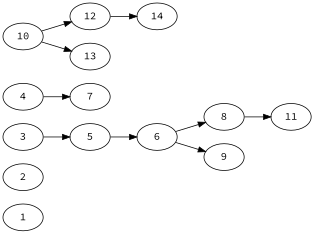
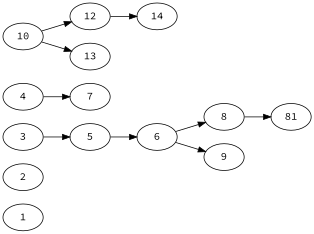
(291, 117) -> (291, 117)
